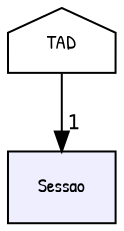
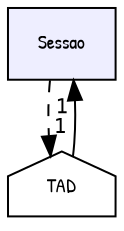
none -> (48, 108)
